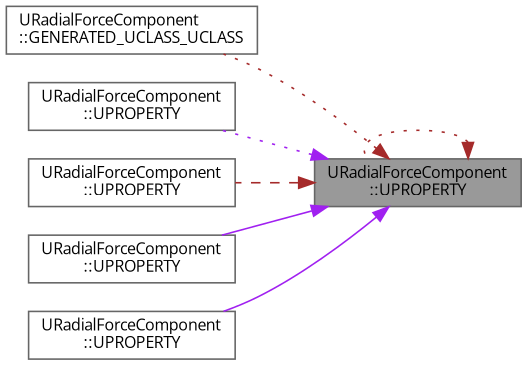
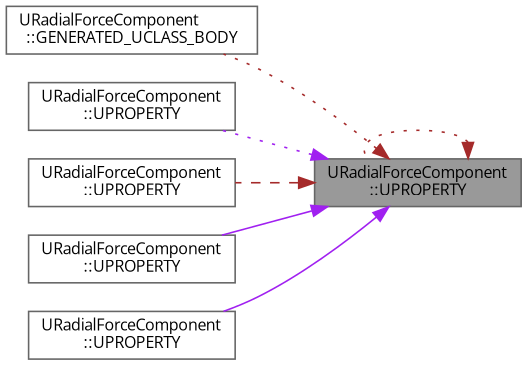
(132, 30) -> (132, 30)
